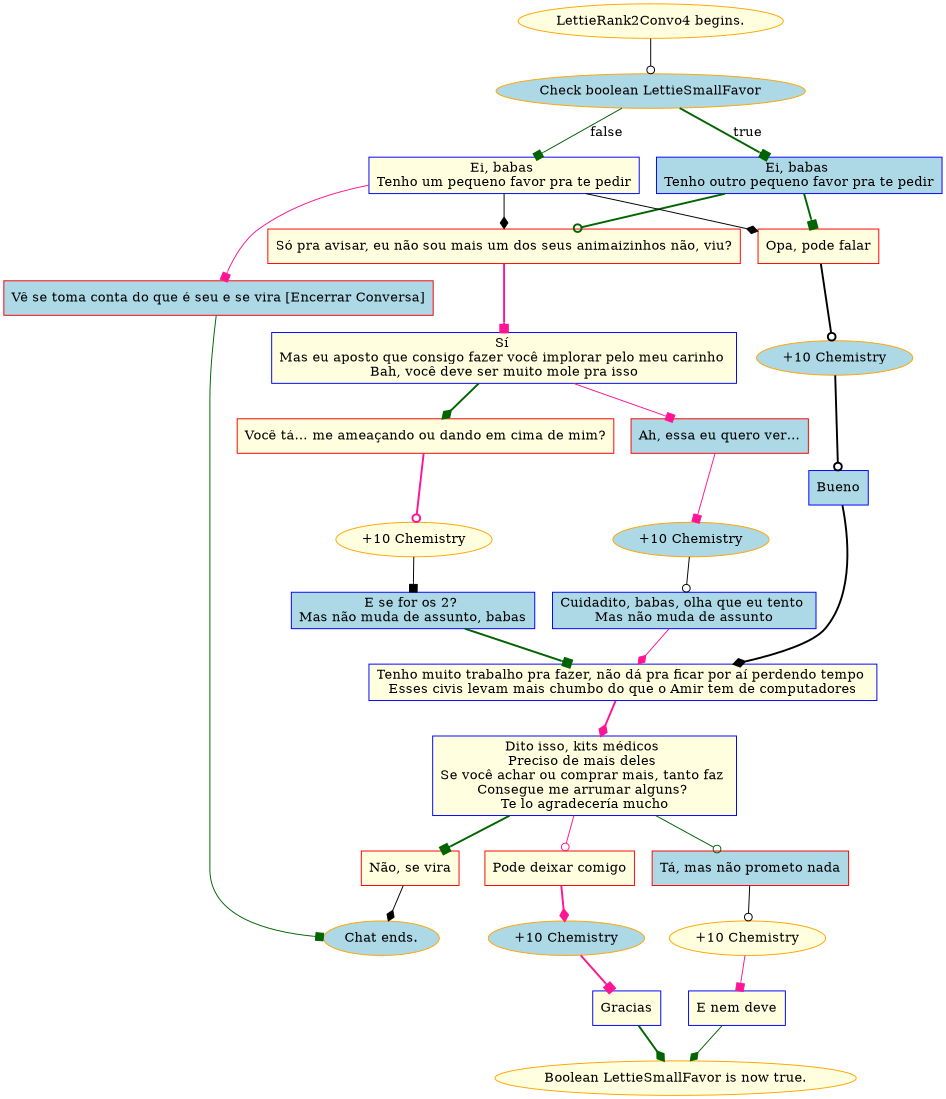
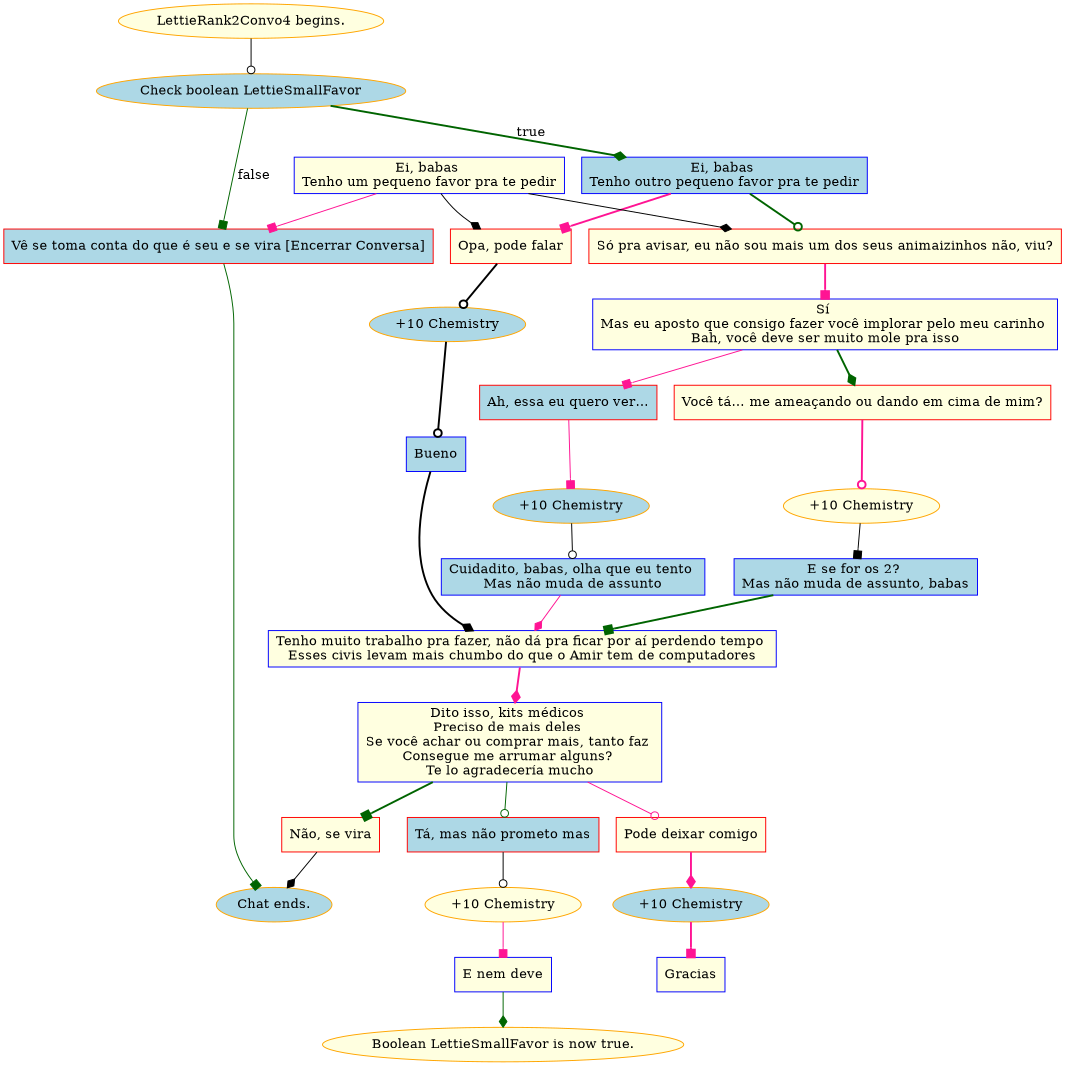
(583, 130) -> (236, 164)
(720, 130) -> (472, 131)
(808, 206) -> (633, 206)
(750, 868) -> (503, 835)
(648, 1039) -> none
